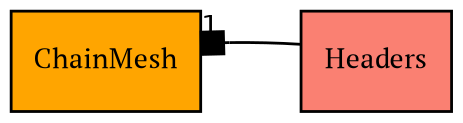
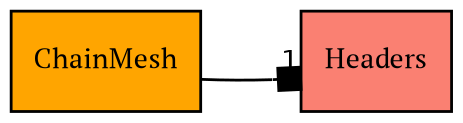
(265, 43) -> (237, 80)
